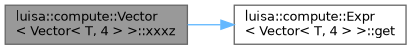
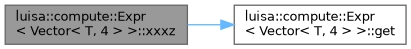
(96, 25) -> (96, 25)
